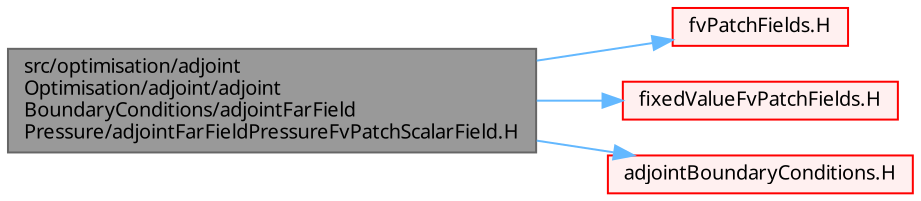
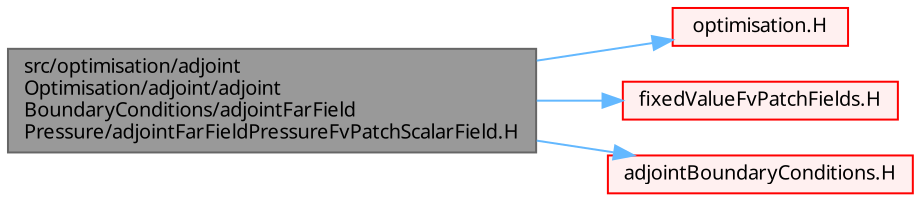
(760, 27) -> (760, 27)
